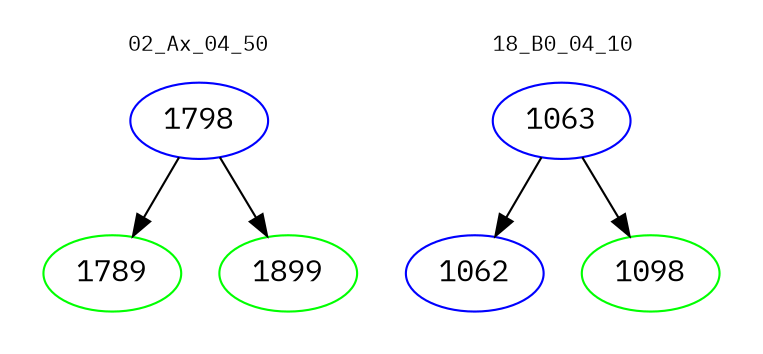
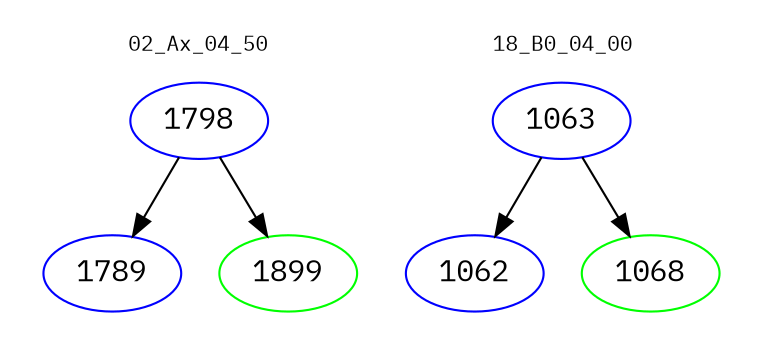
(564, 46) -> (564, 46)
(112, 273) -> (112, 273)
(651, 273) -> (651, 273)
